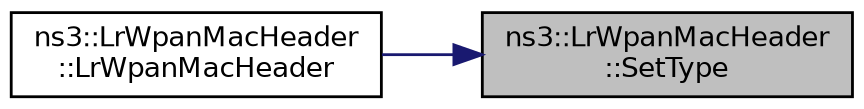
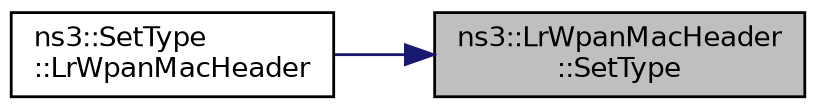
(196, 55) -> (172, 55)
